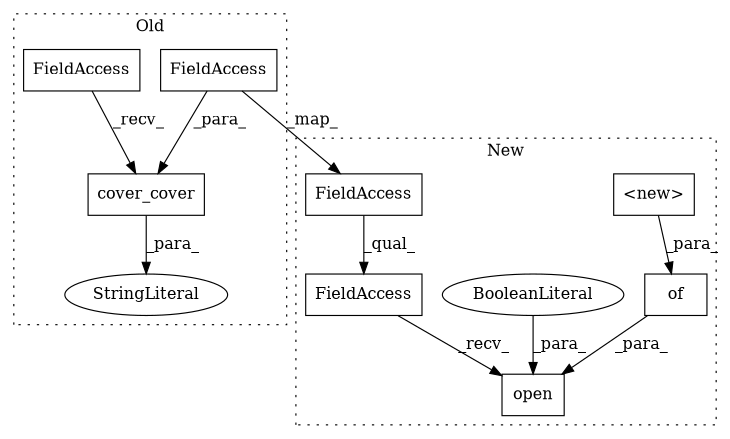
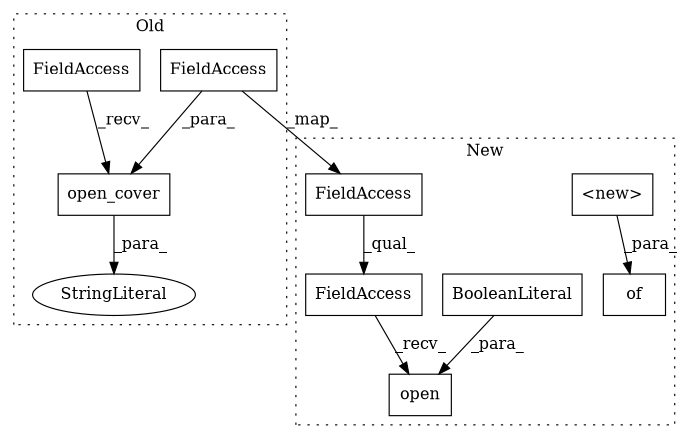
(146, 195) -> (114, 195)
(533, 295) -> (512, 295)
(610, 342) -> none
